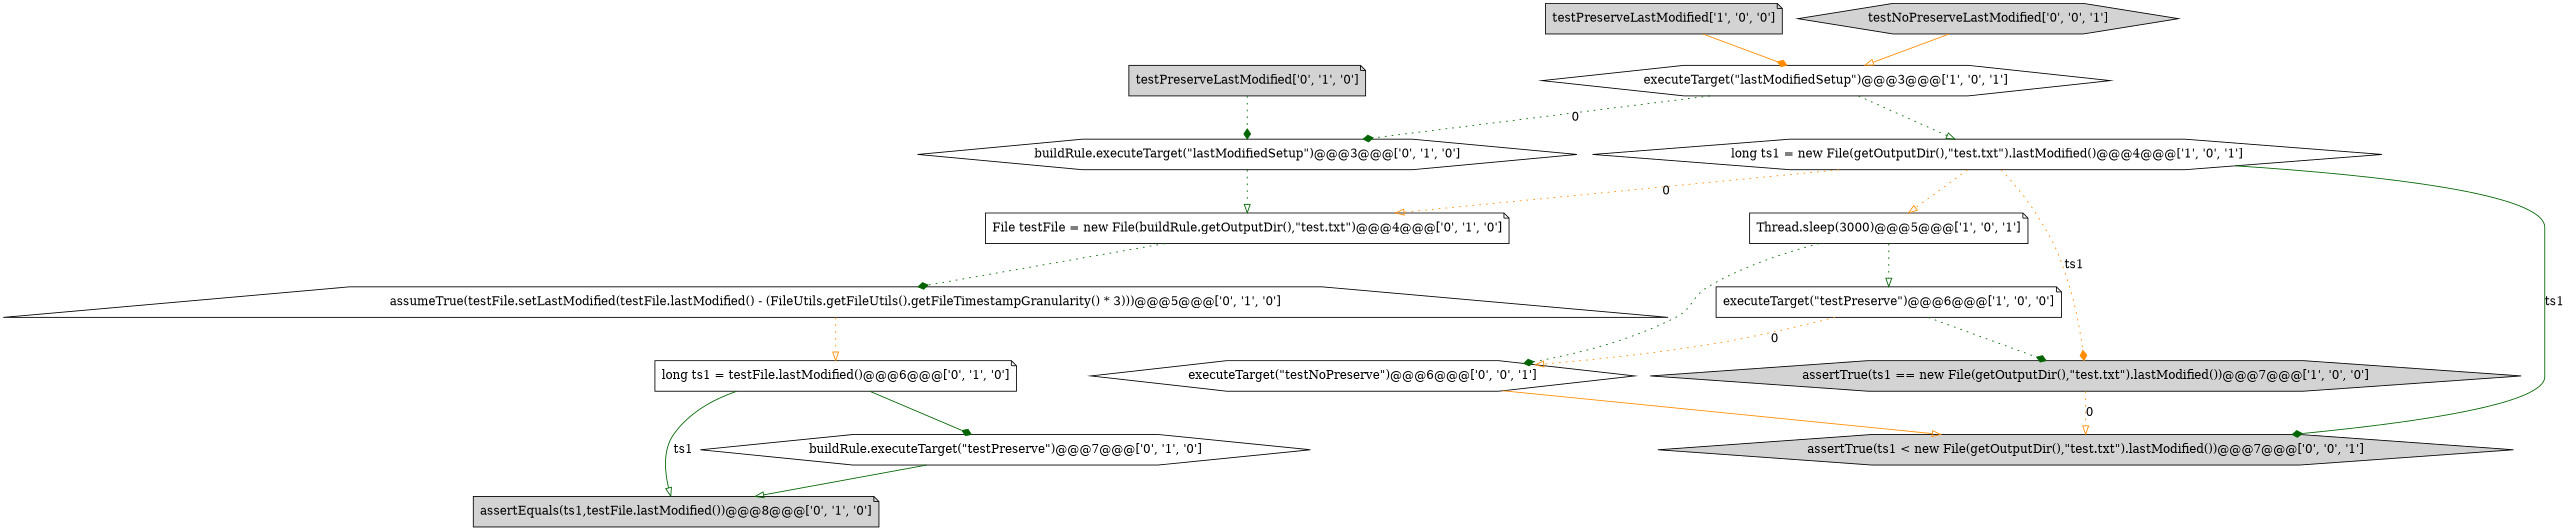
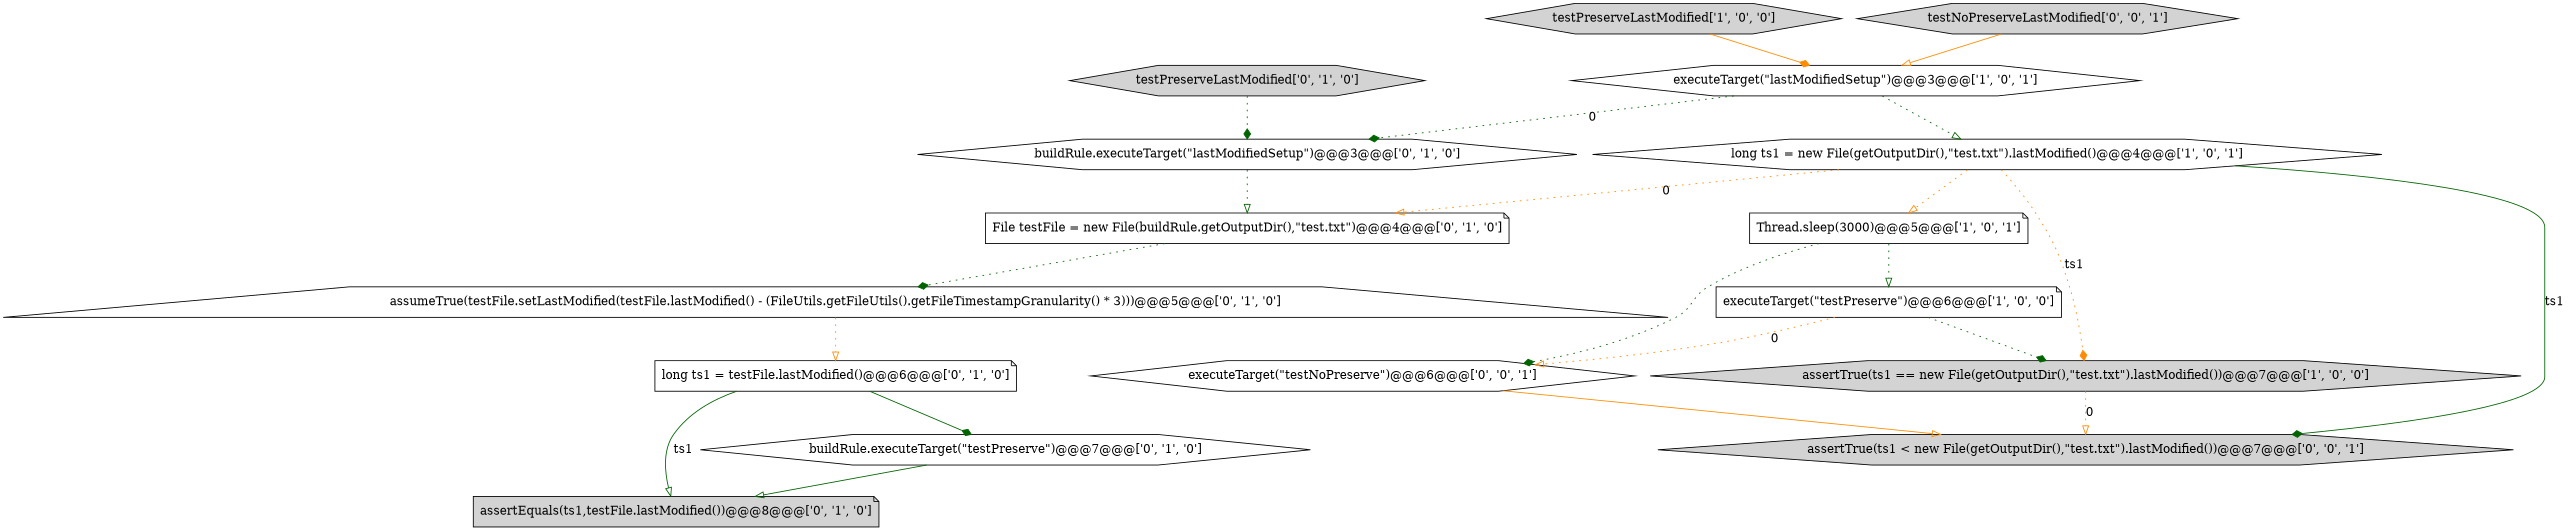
(1664, 19) -> (1664, 19)
(1247, 81) -> (1247, 81)
